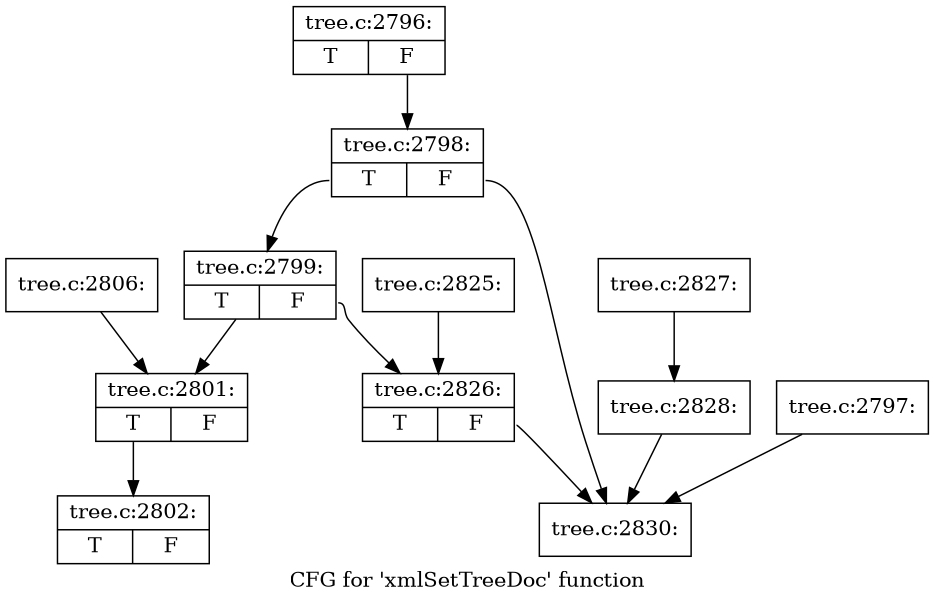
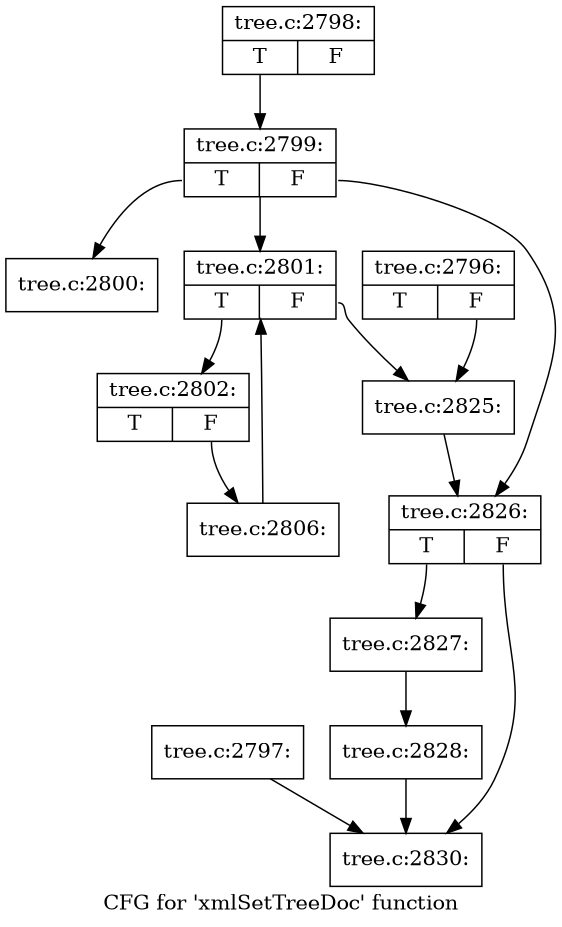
(407, 94) -> (473, 345)
none -> (82, 285)
(555, 326) -> none
none -> (364, 338)
none -> (217, 468)
none -> (425, 584)
